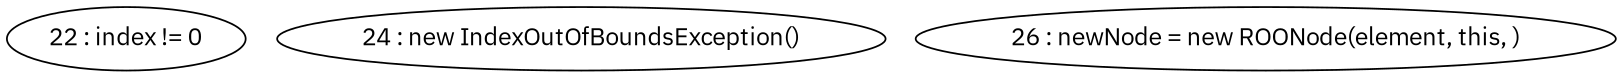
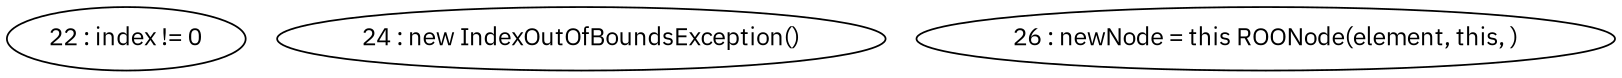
(1266, 39) -> (1266, 39)
